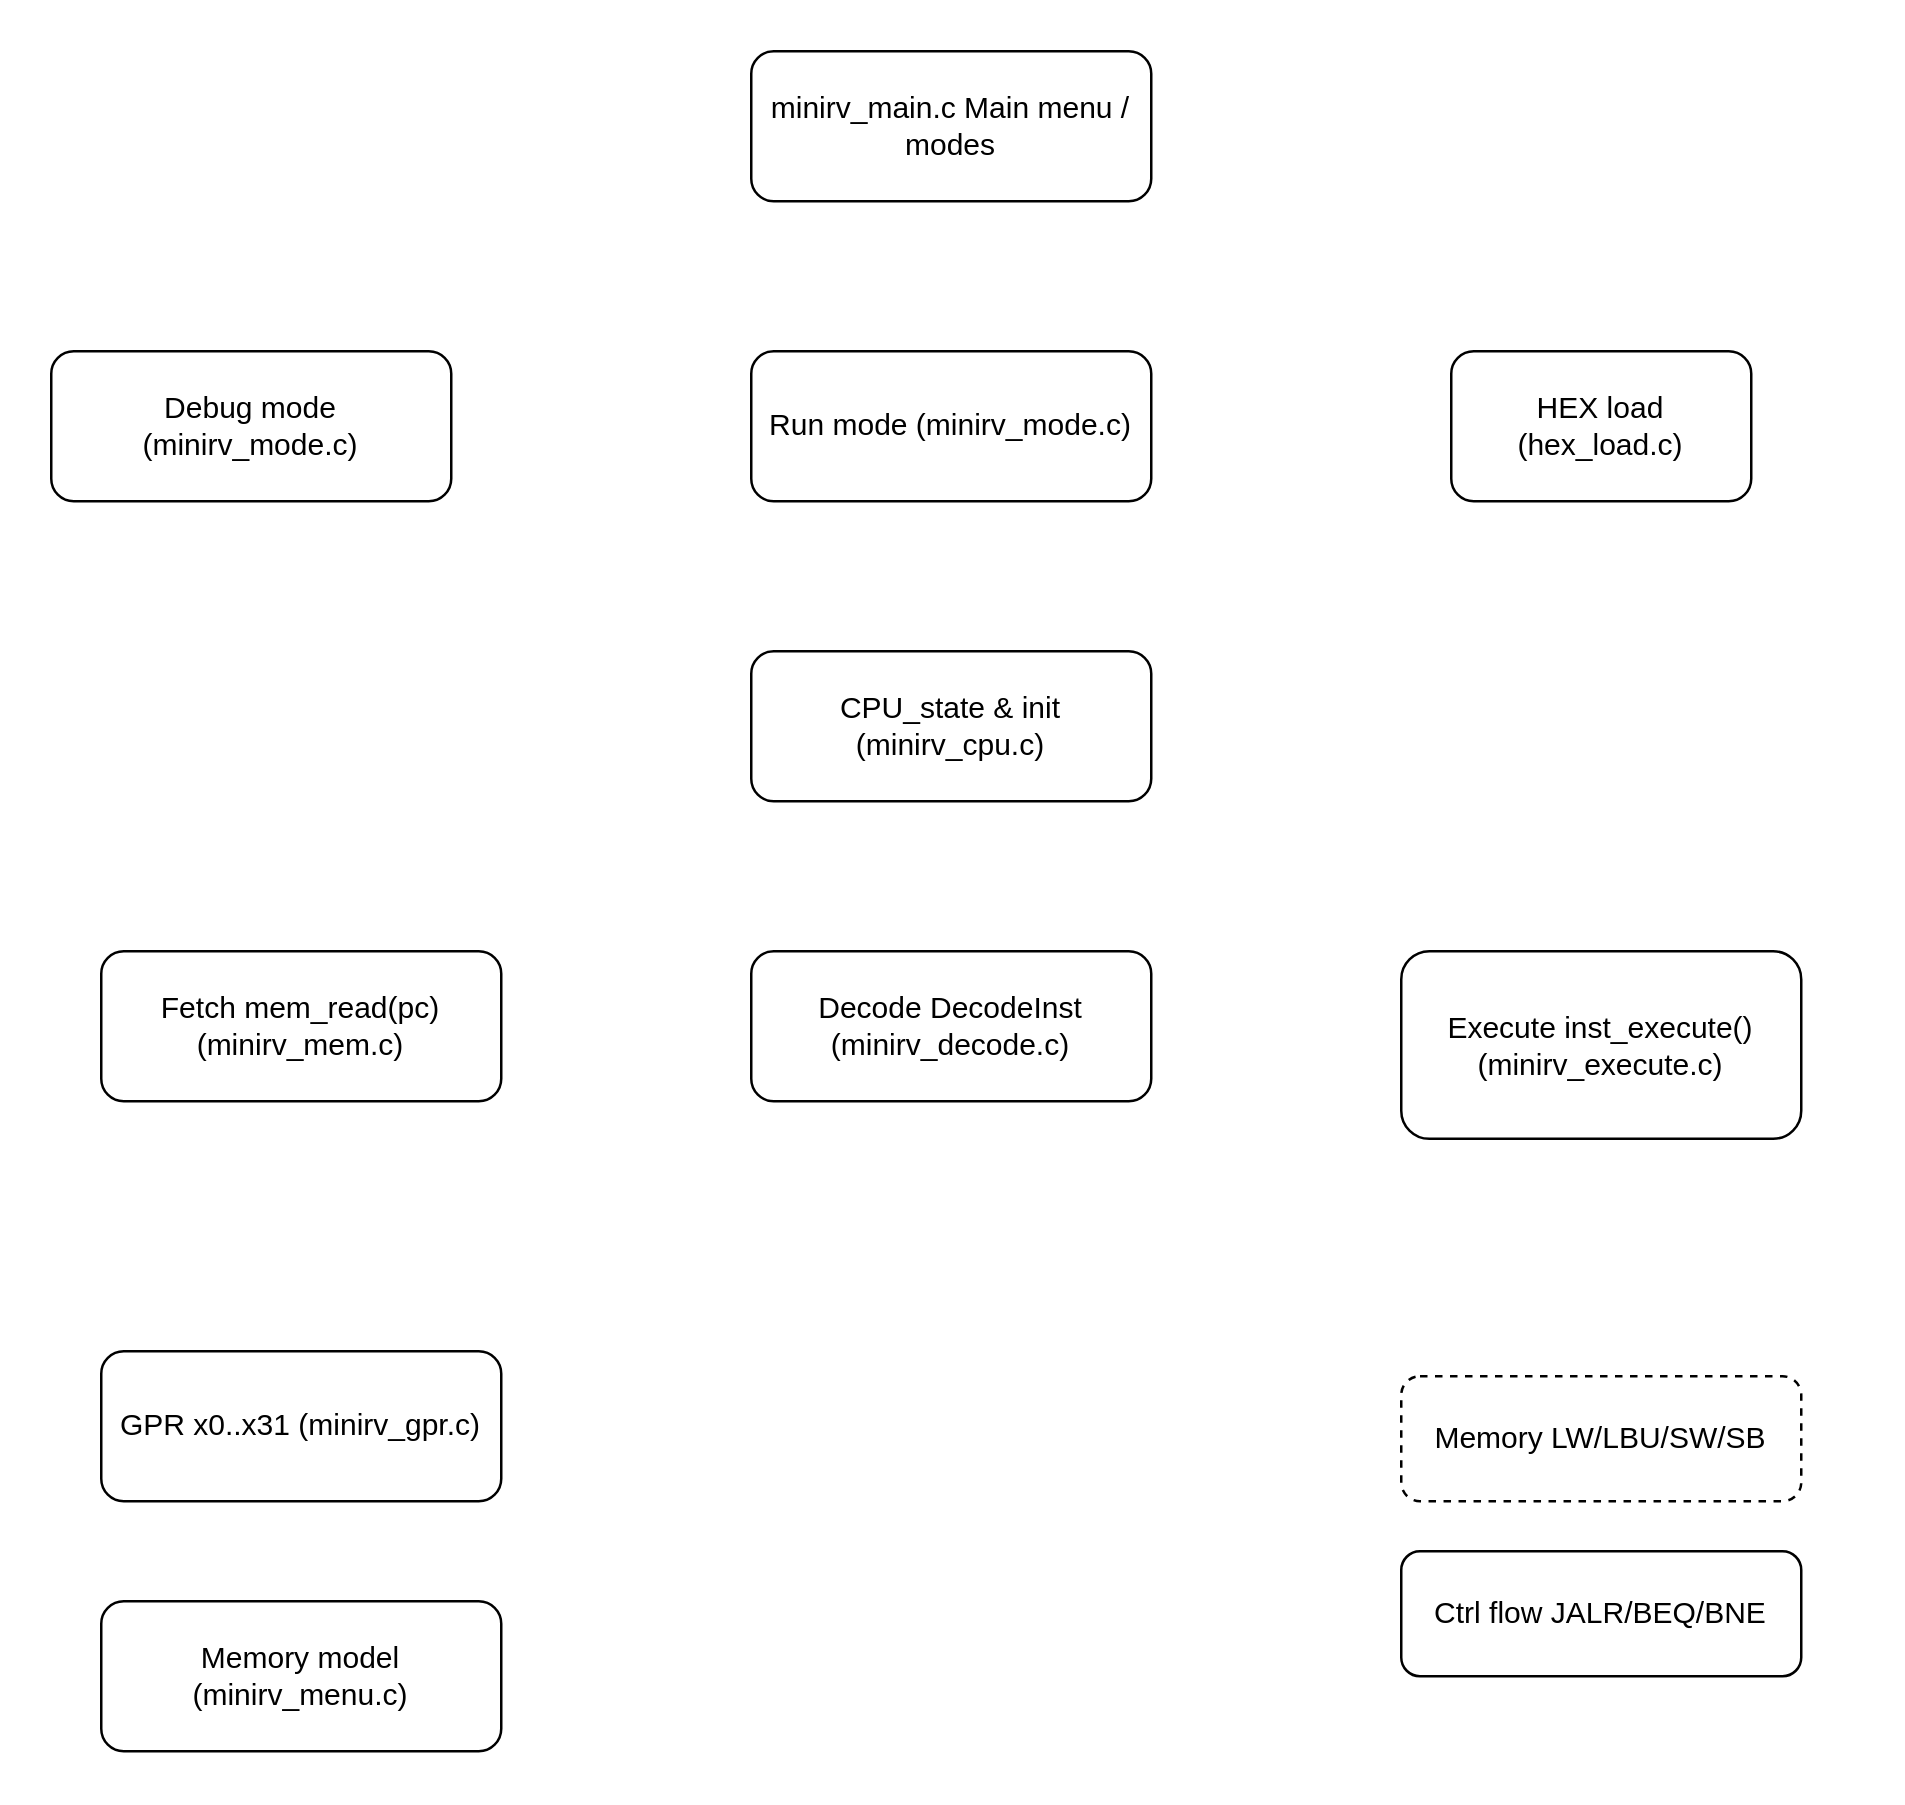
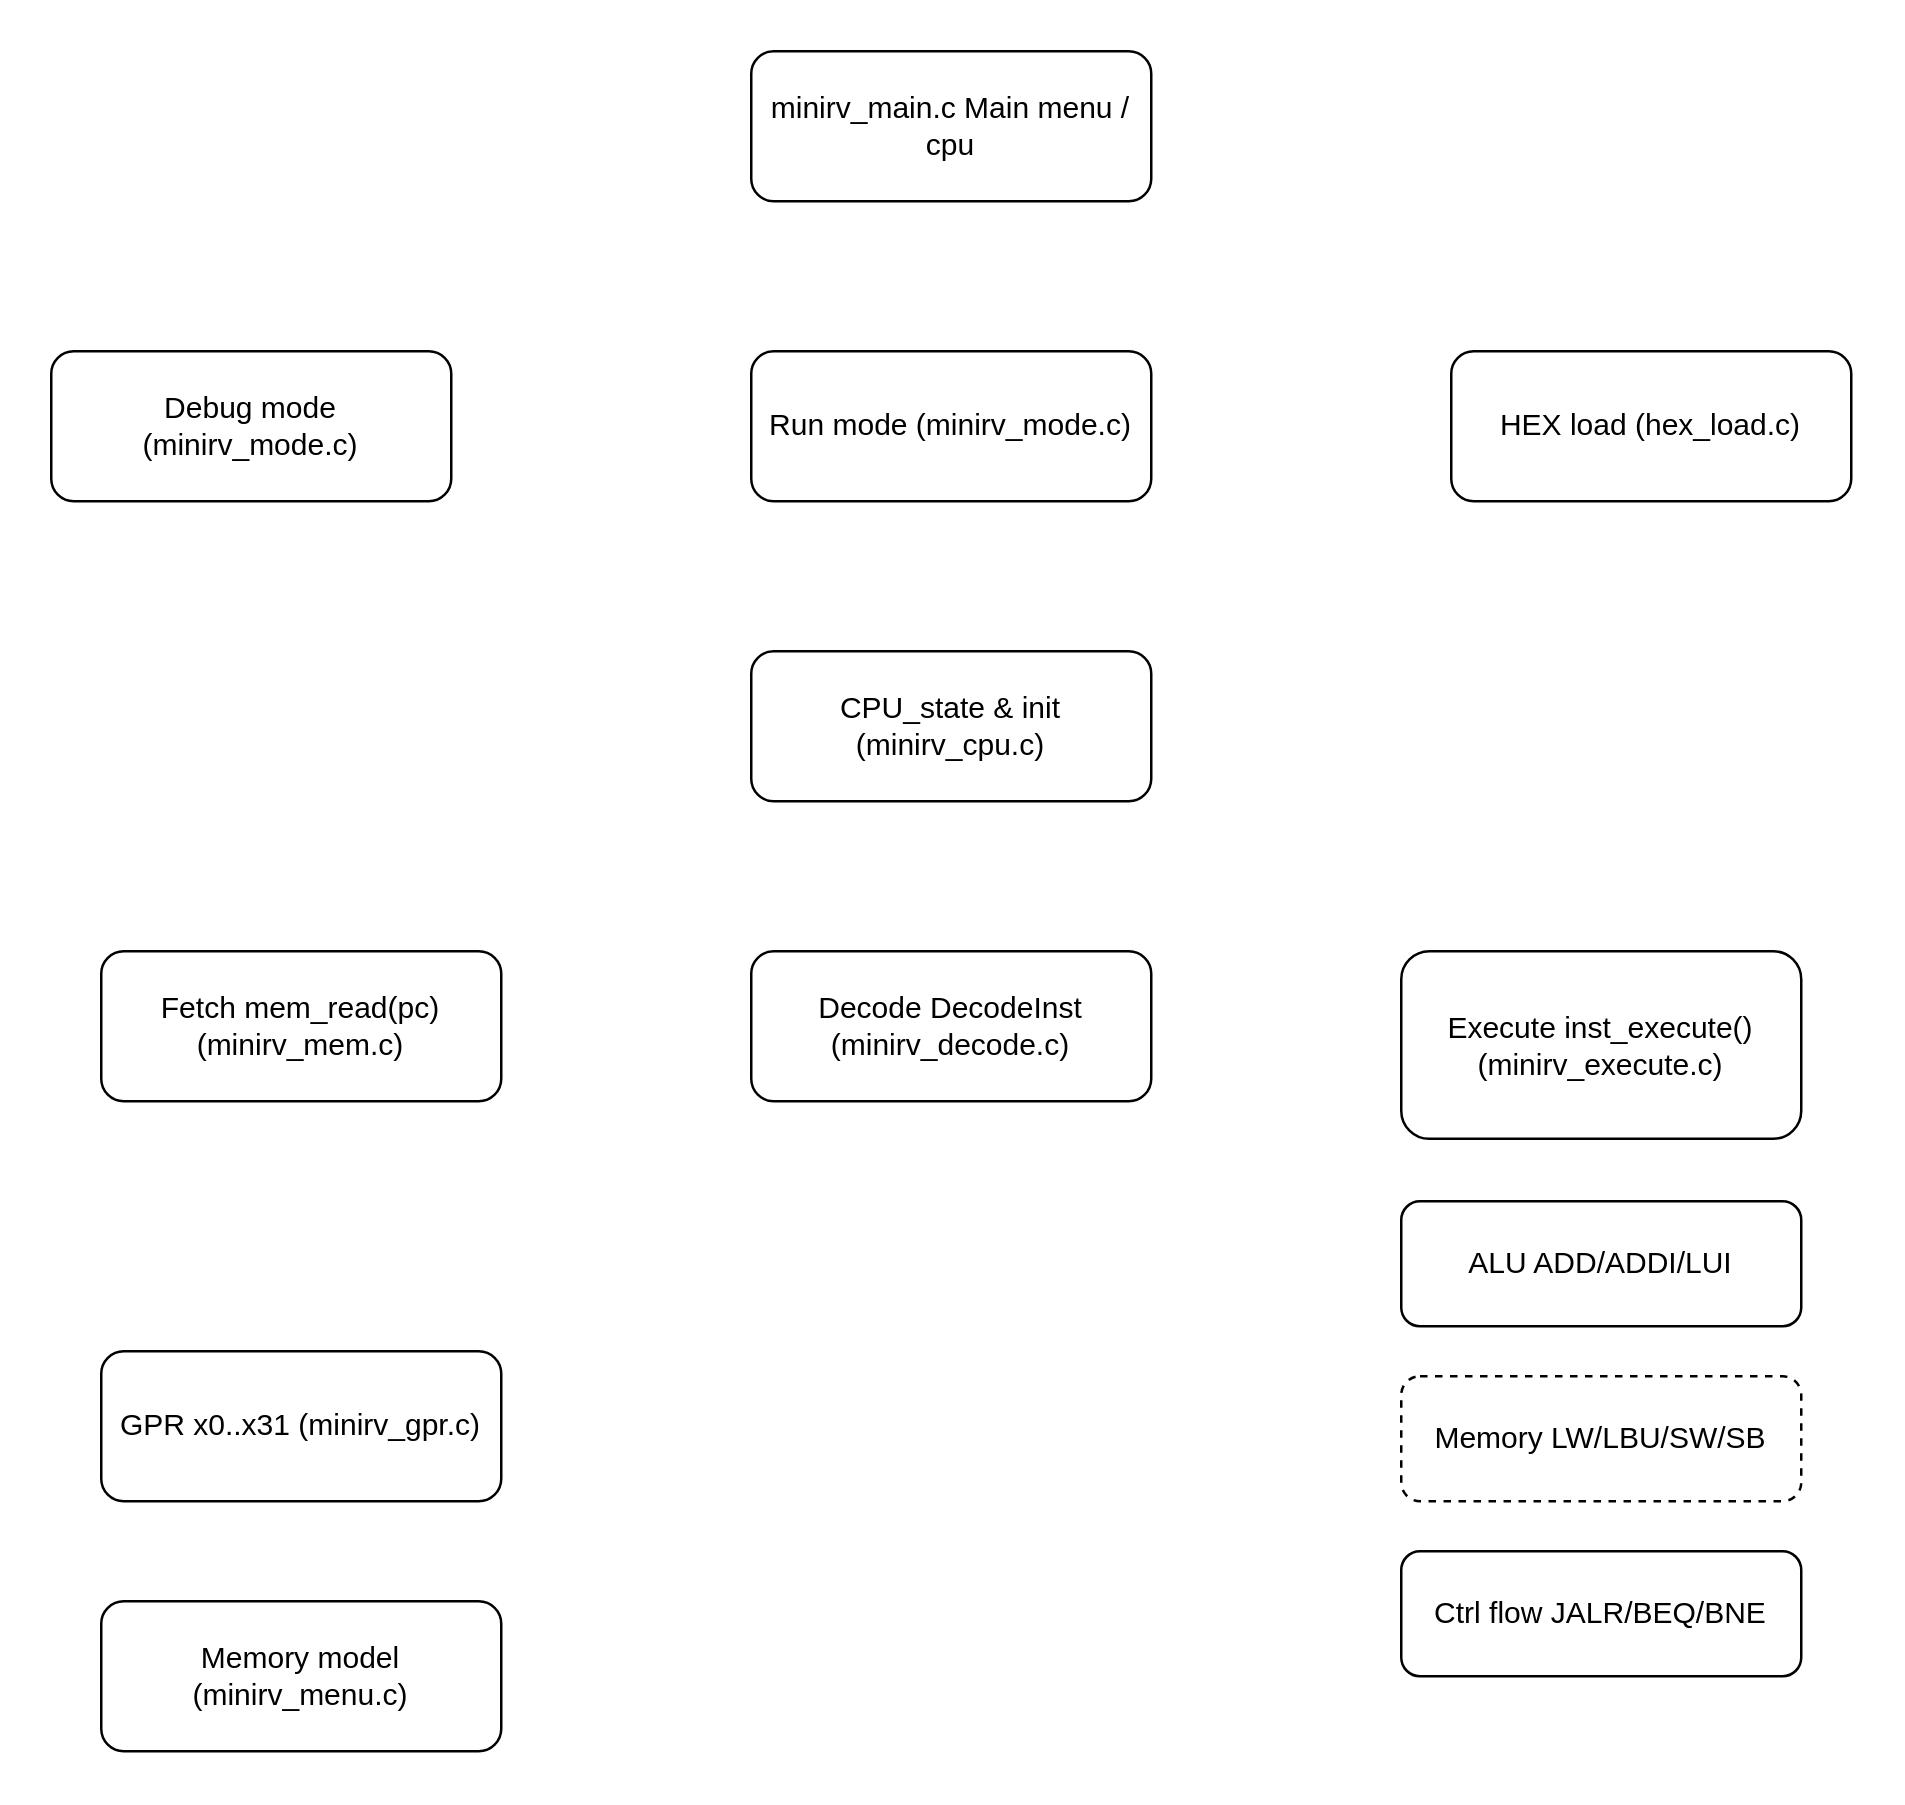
(951, 126) -> (951, 126)
(1601, 426) -> (1651, 426)
none -> (1601, 1264)
